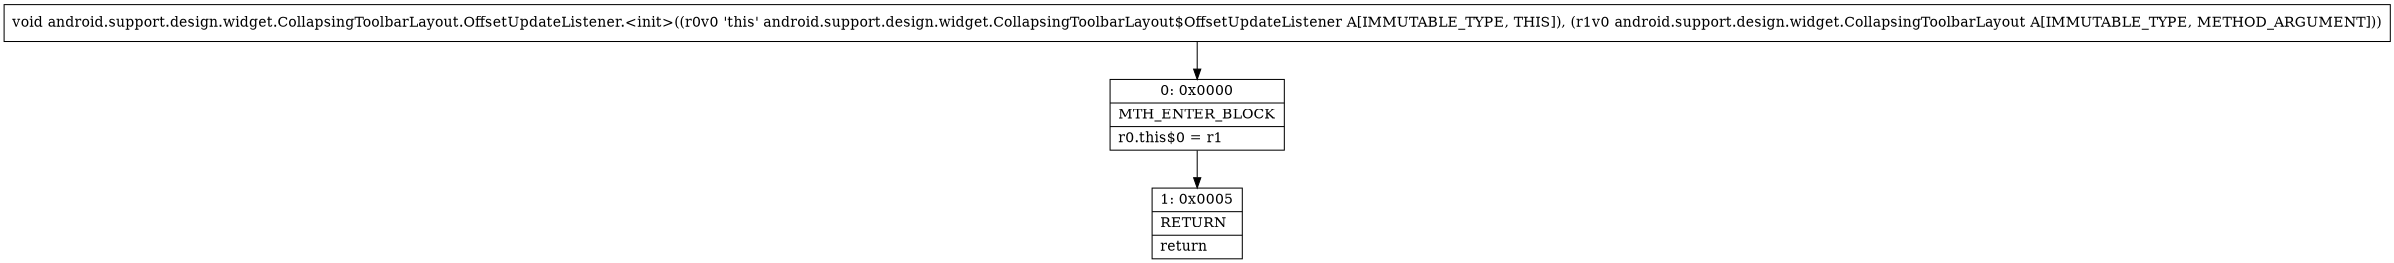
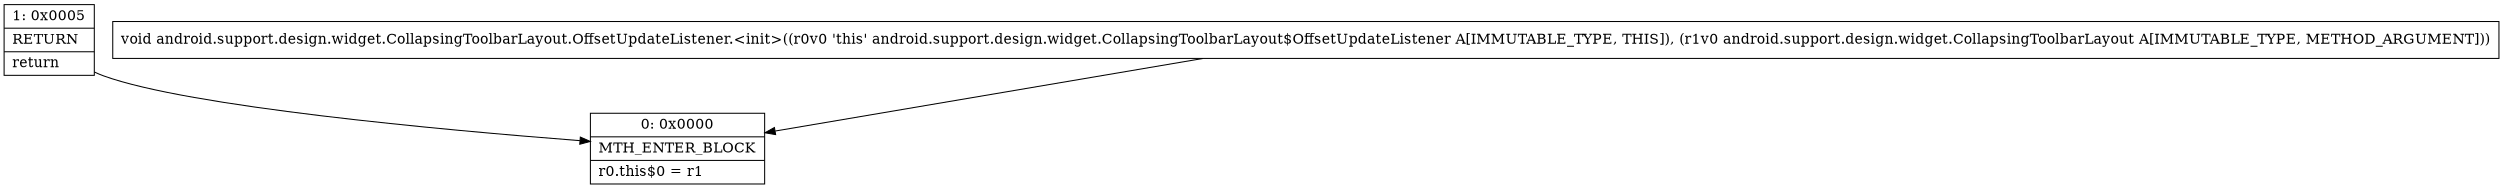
(1197, 164) -> (335, 117)
